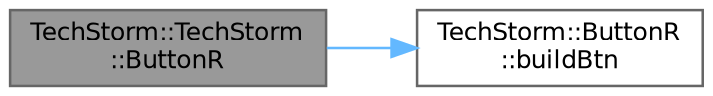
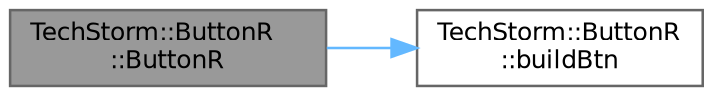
(168, 48) -> (168, 48)
